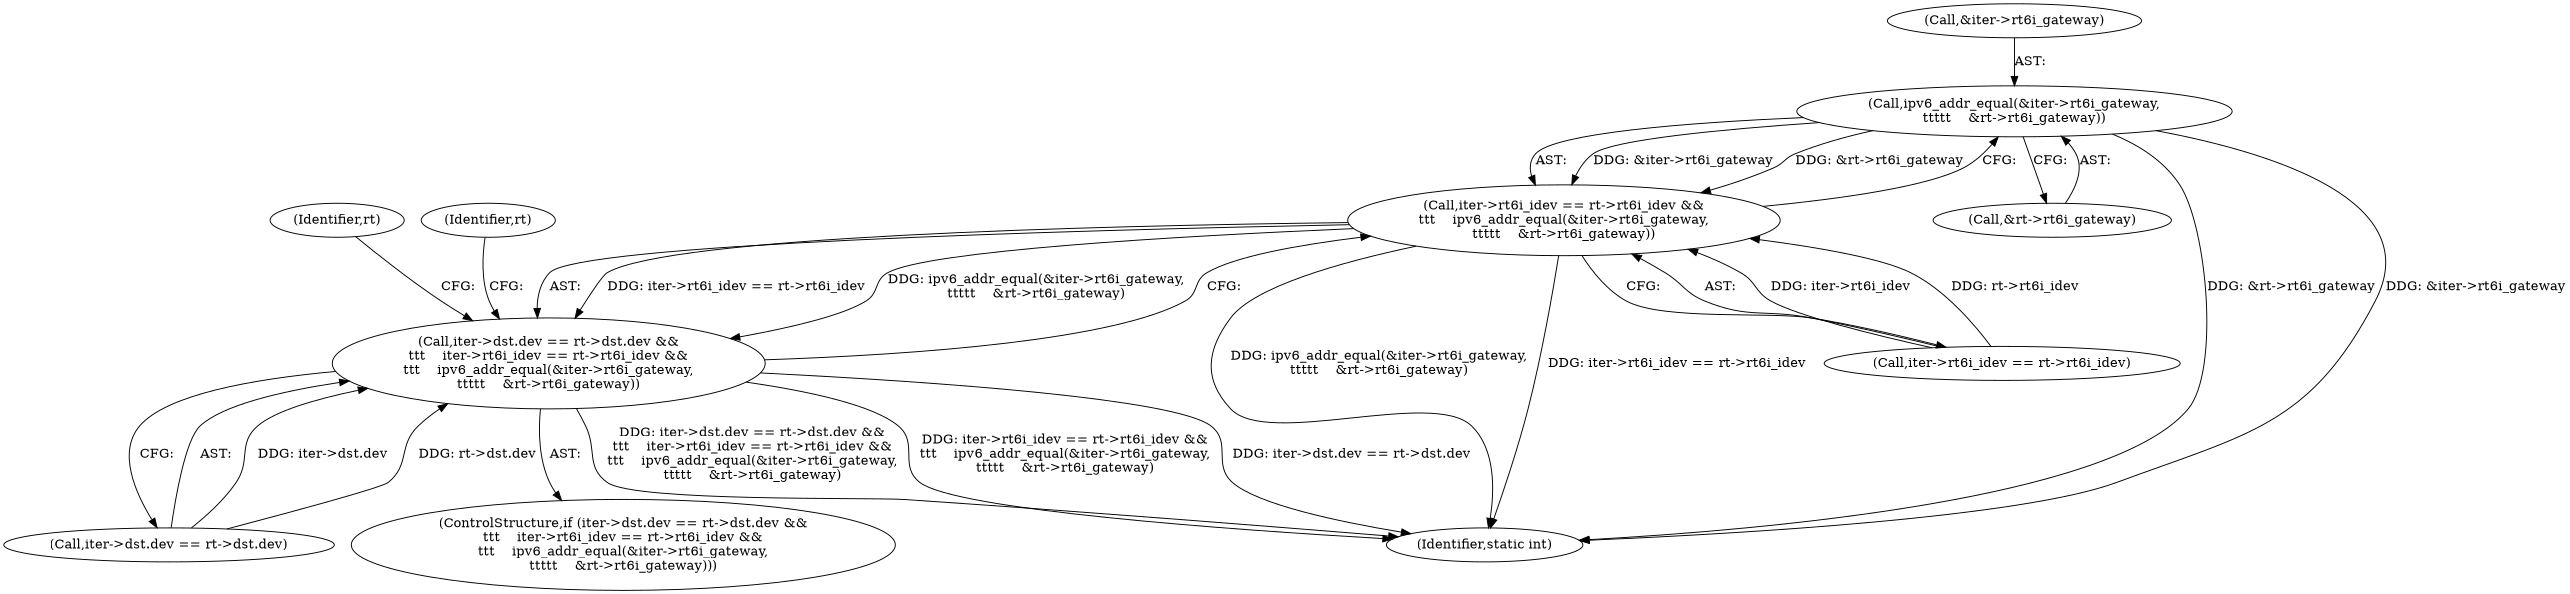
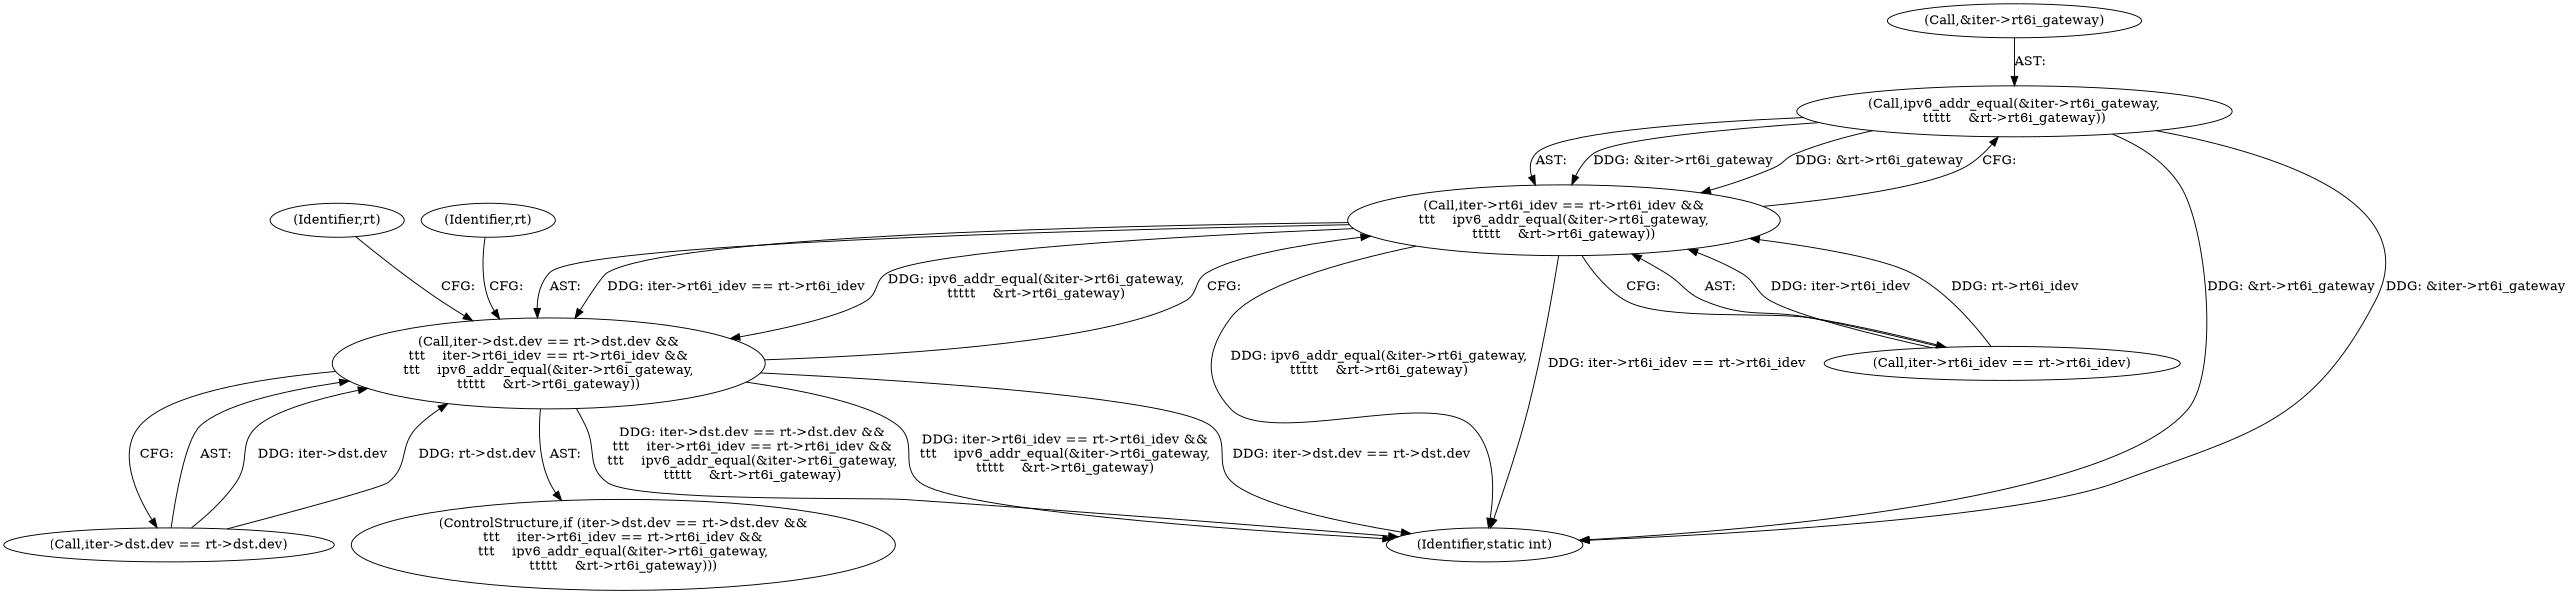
(2052, 220) -> none
